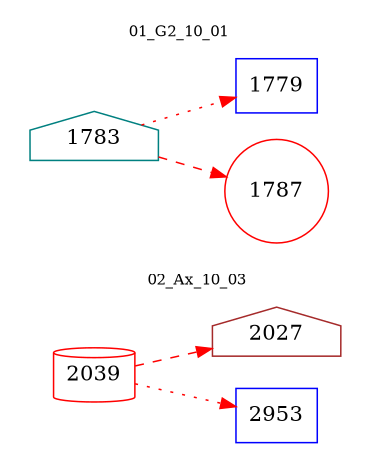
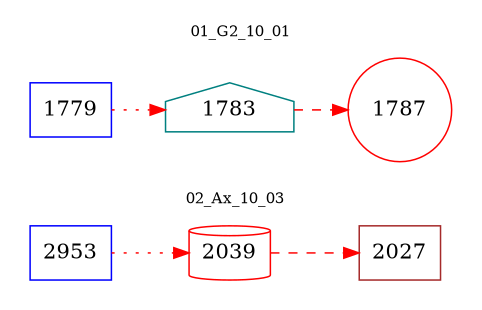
(181, 113) -> (131, 110)
(277, 334) -> (400, 253)
(178, 394) -> (143, 253)
